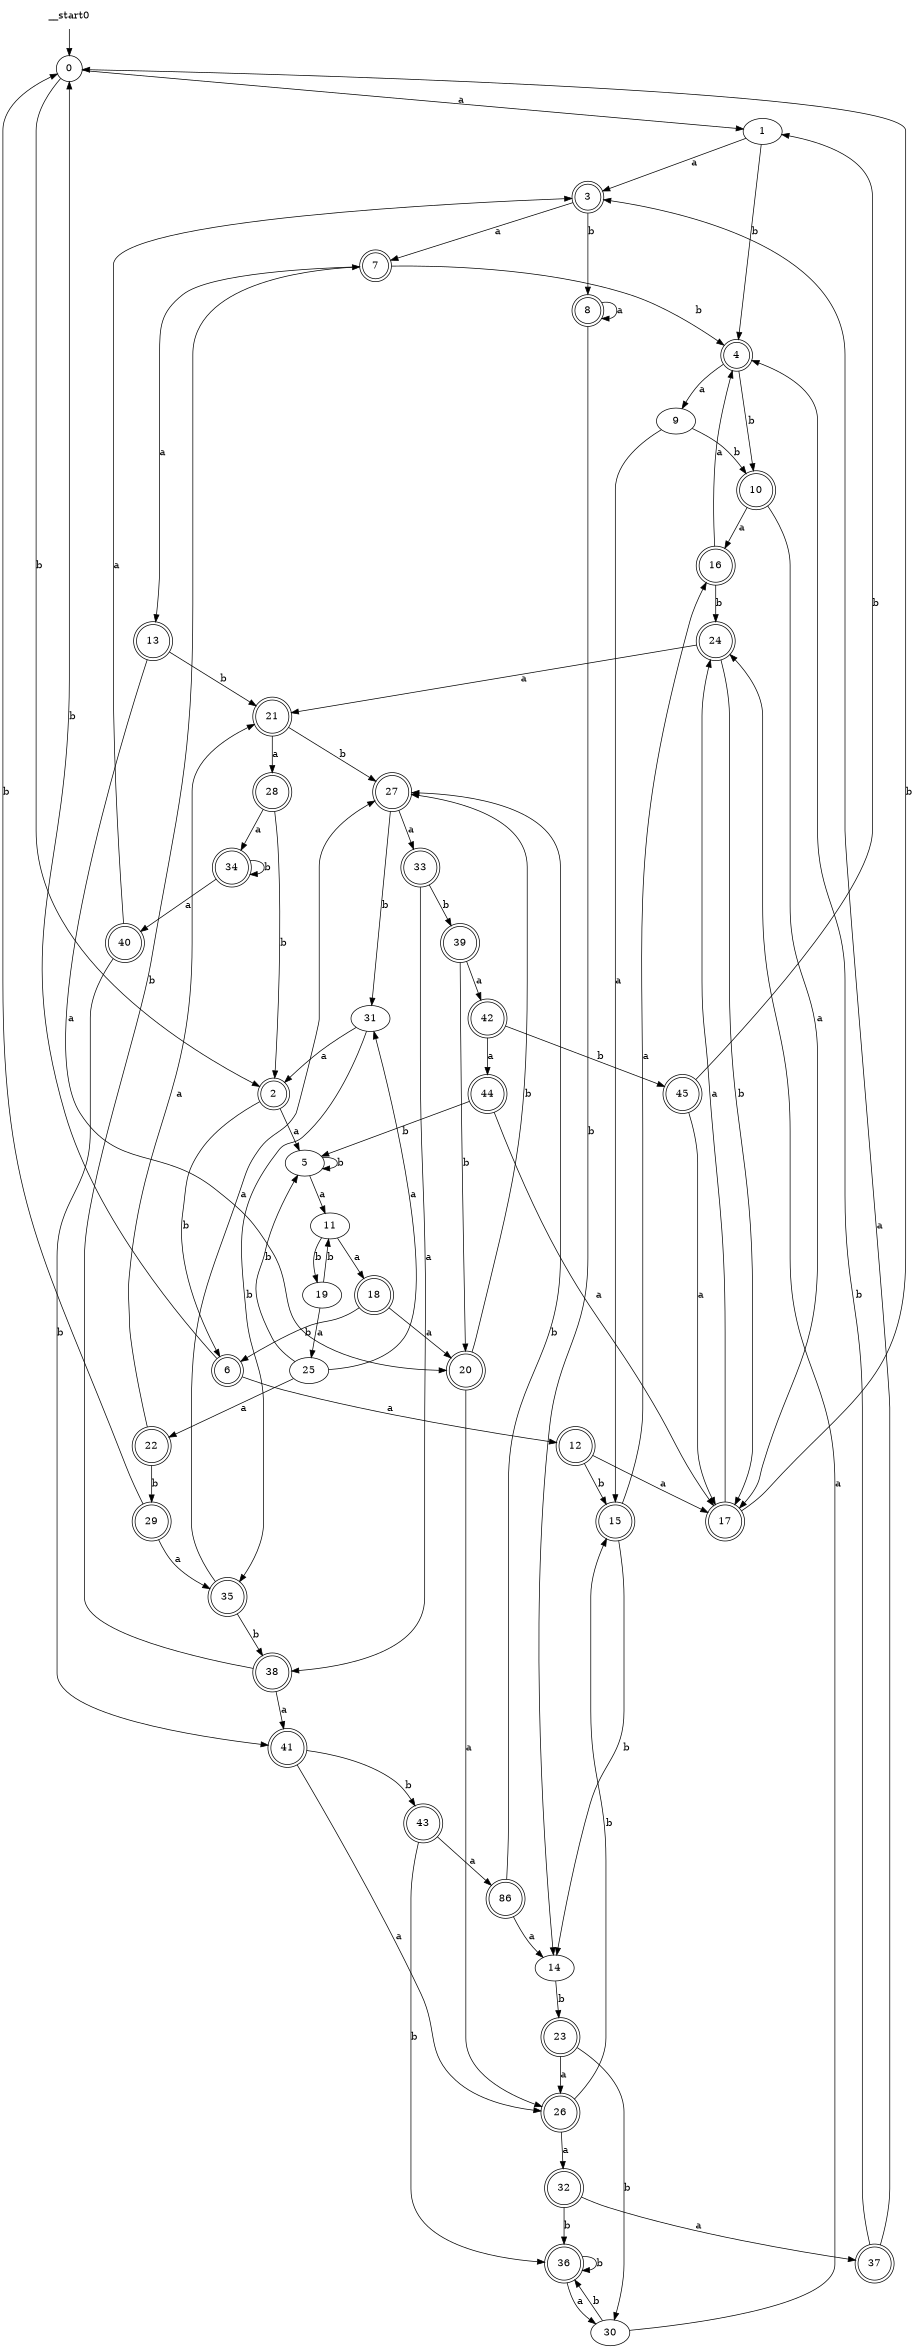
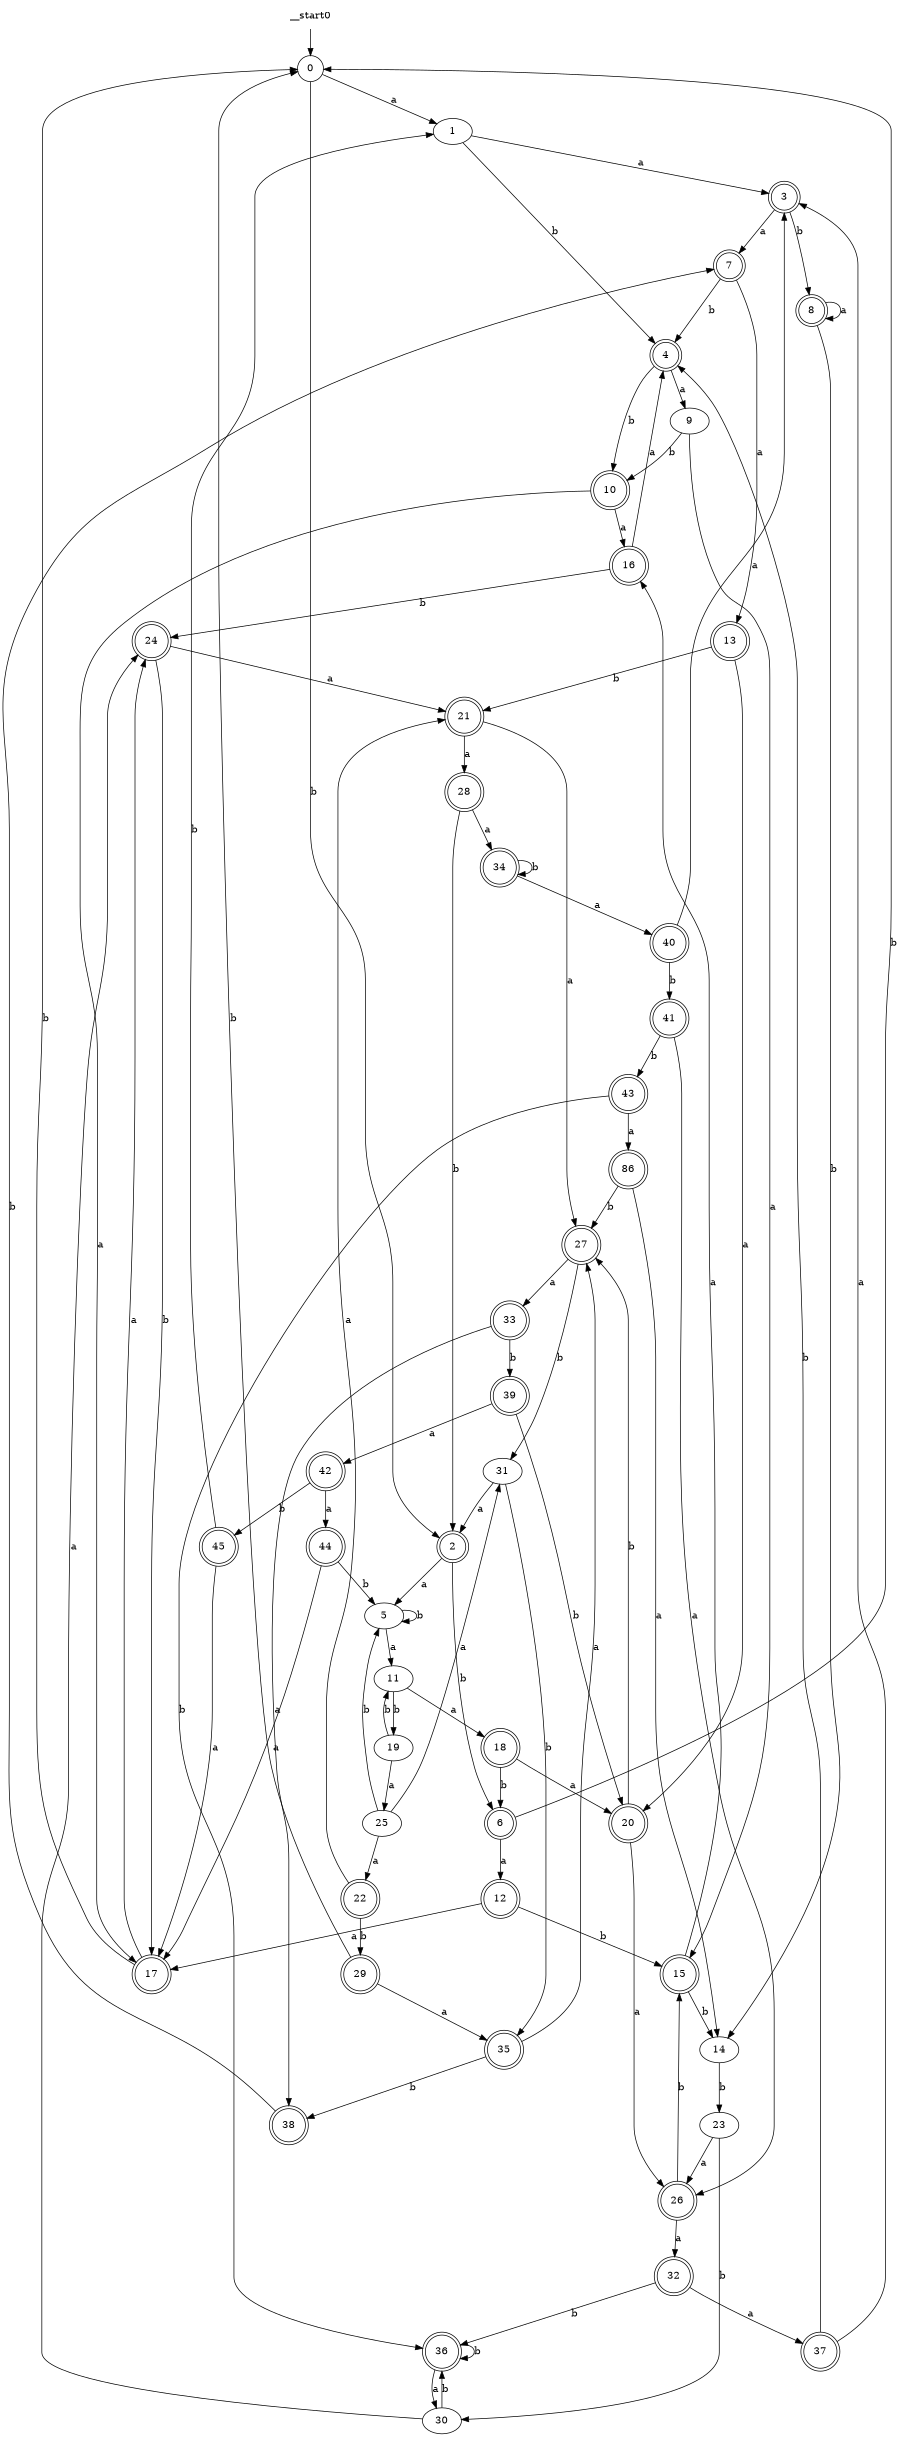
(343, 754) -> (570, 981)
(279, 1707) -> none
(560, 2037) -> (719, 2125)
